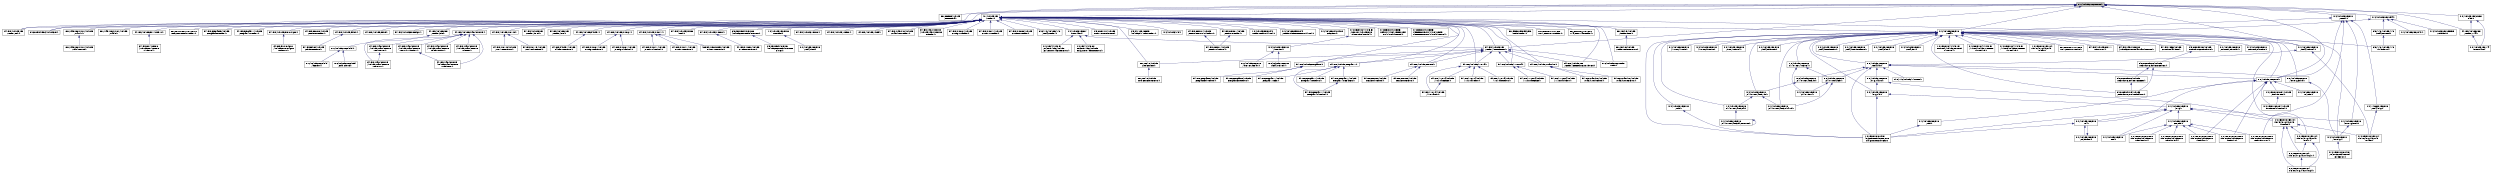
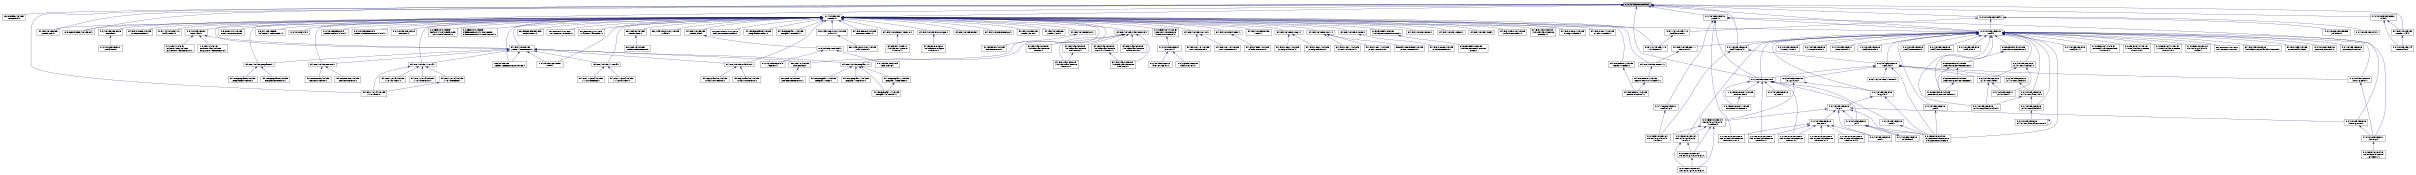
none -> (147, 12)
(1580, 65) -> (510, 65)
none -> (1652, 65)
